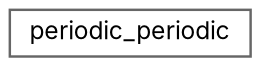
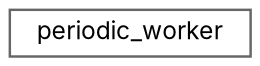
(130, 33) -> (130, 33)
